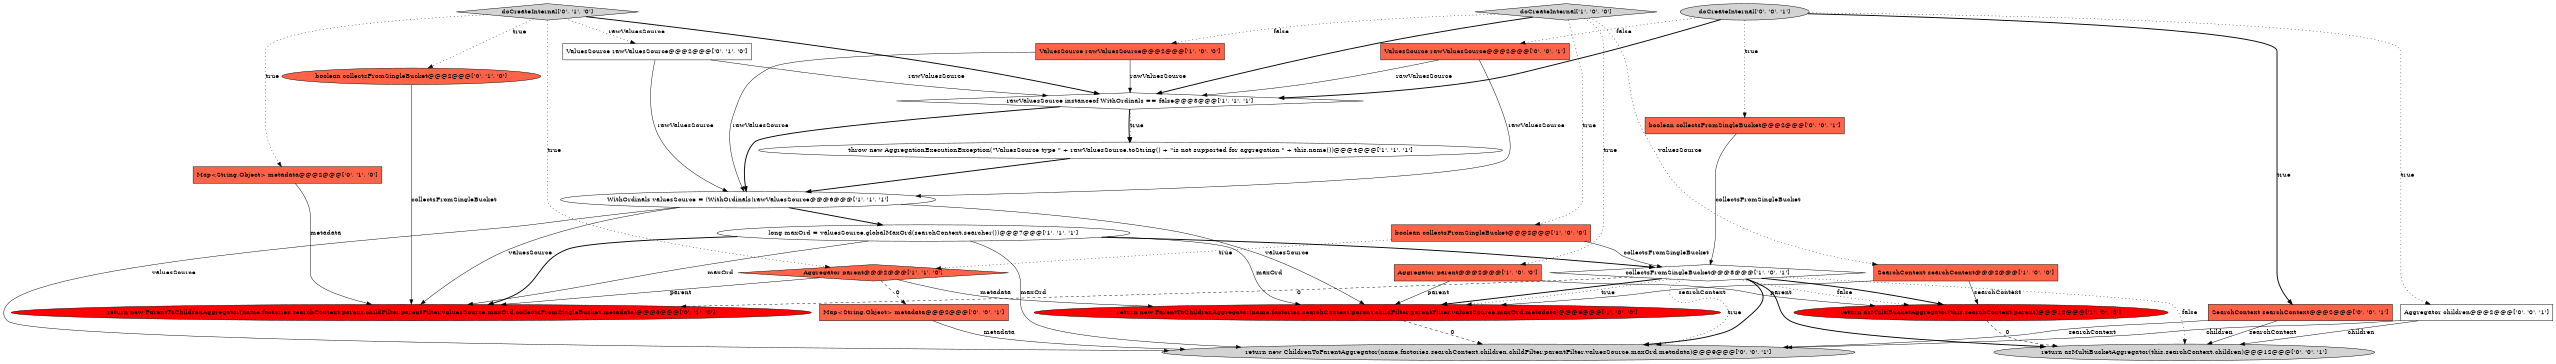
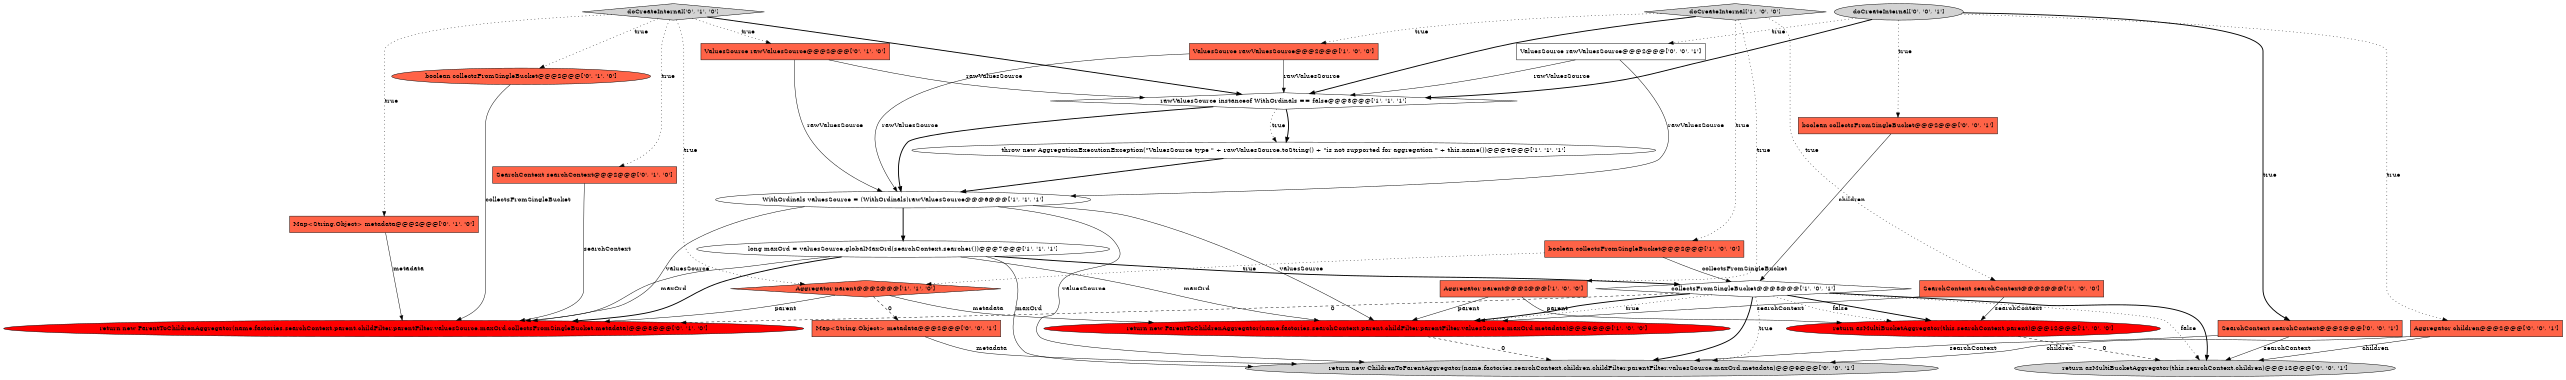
(637, 32) -> (748, 32)
(1281, 32) -> (1422, 32)
(1624, 32) -> (1779, 32)
(657, 52) -> (795, 52)
(1475, 52) -> (1611, 52)
(1680, 150) -> (1812, 150)
none -> (585, 175)
(1758, 200) -> (1852, 200)
(2477, 313) -> (2486, 329)
